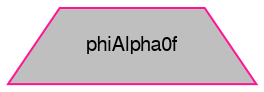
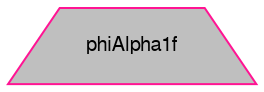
(132, 46) -> (132, 46)
